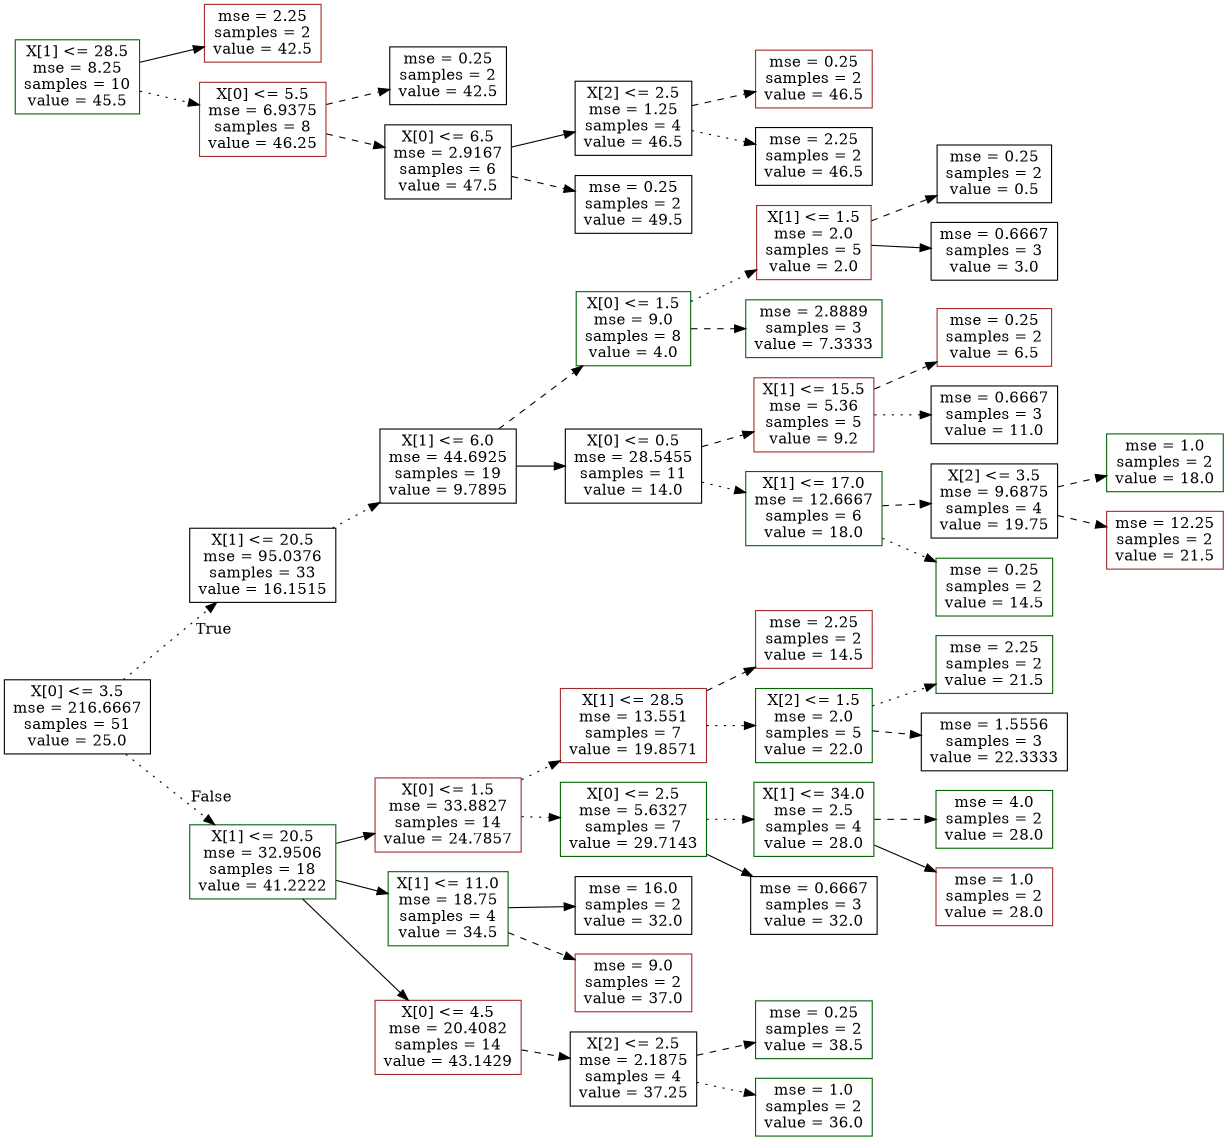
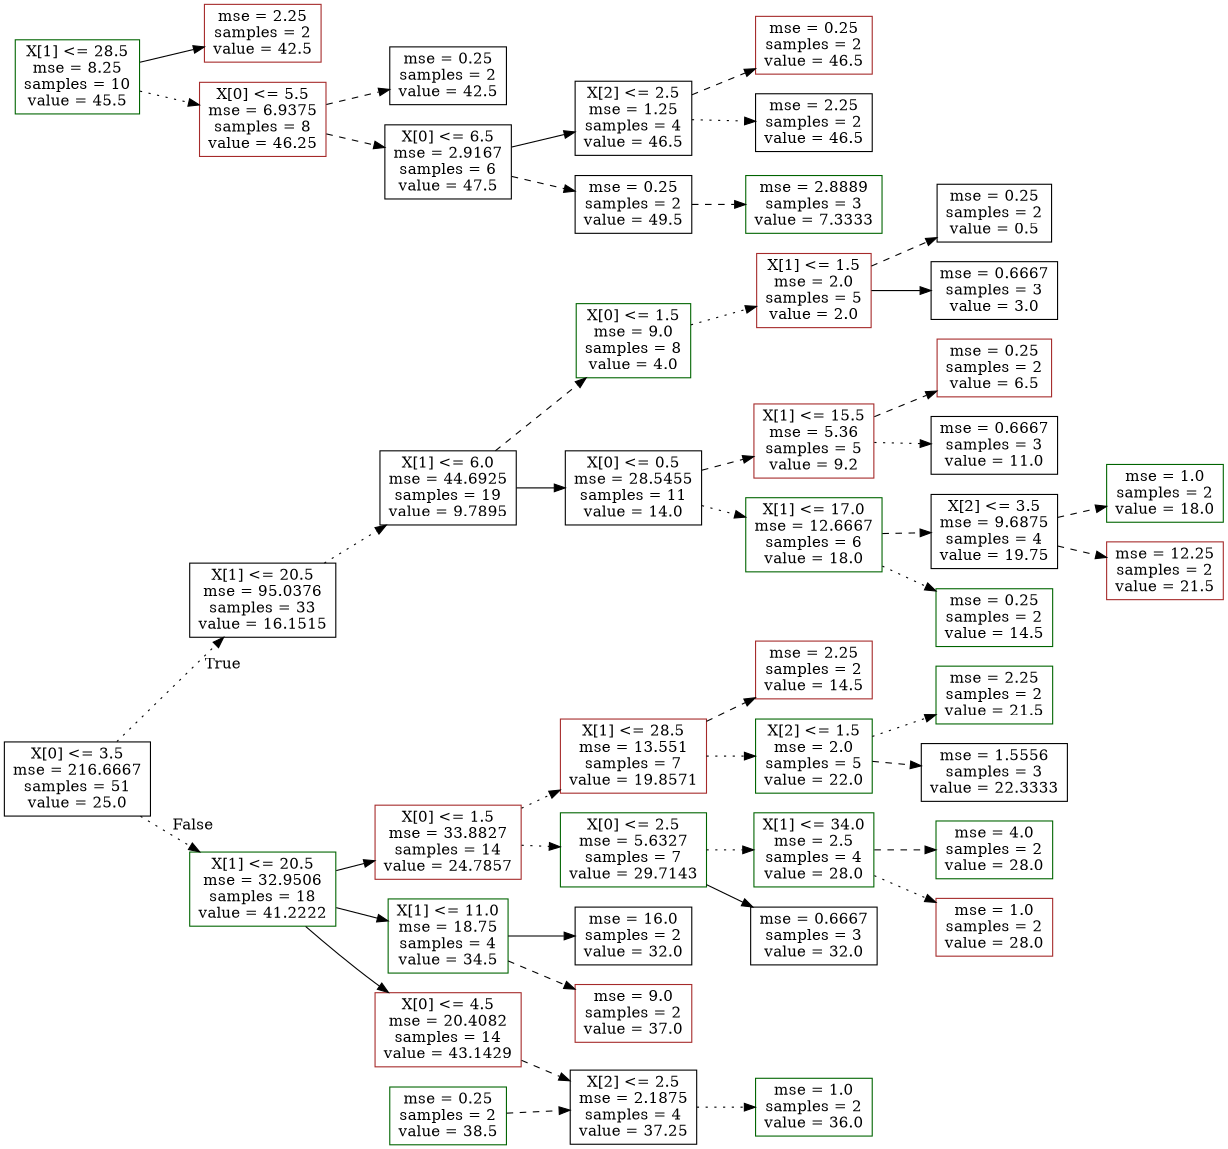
(713, 329) -> (713, 204)
(900, 856) -> (900, 887)
(721, 1050) -> (533, 1112)
